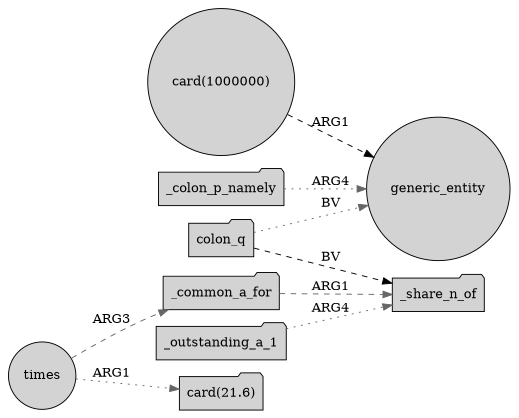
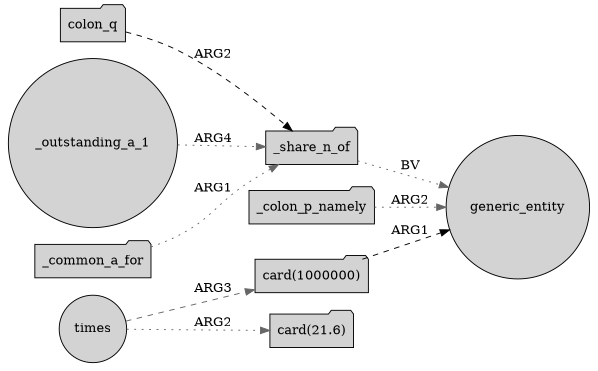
(221, 82) -> (312, 276)
(331, 182) -> (410, 200)
(306, 220) -> (399, 173)
(331, 257) -> (213, 54)
(331, 294) -> (213, 212)
(115, 334) -> (186, 307)
(221, 343) -> (93, 143)
(112, 373) -> (213, 323)
